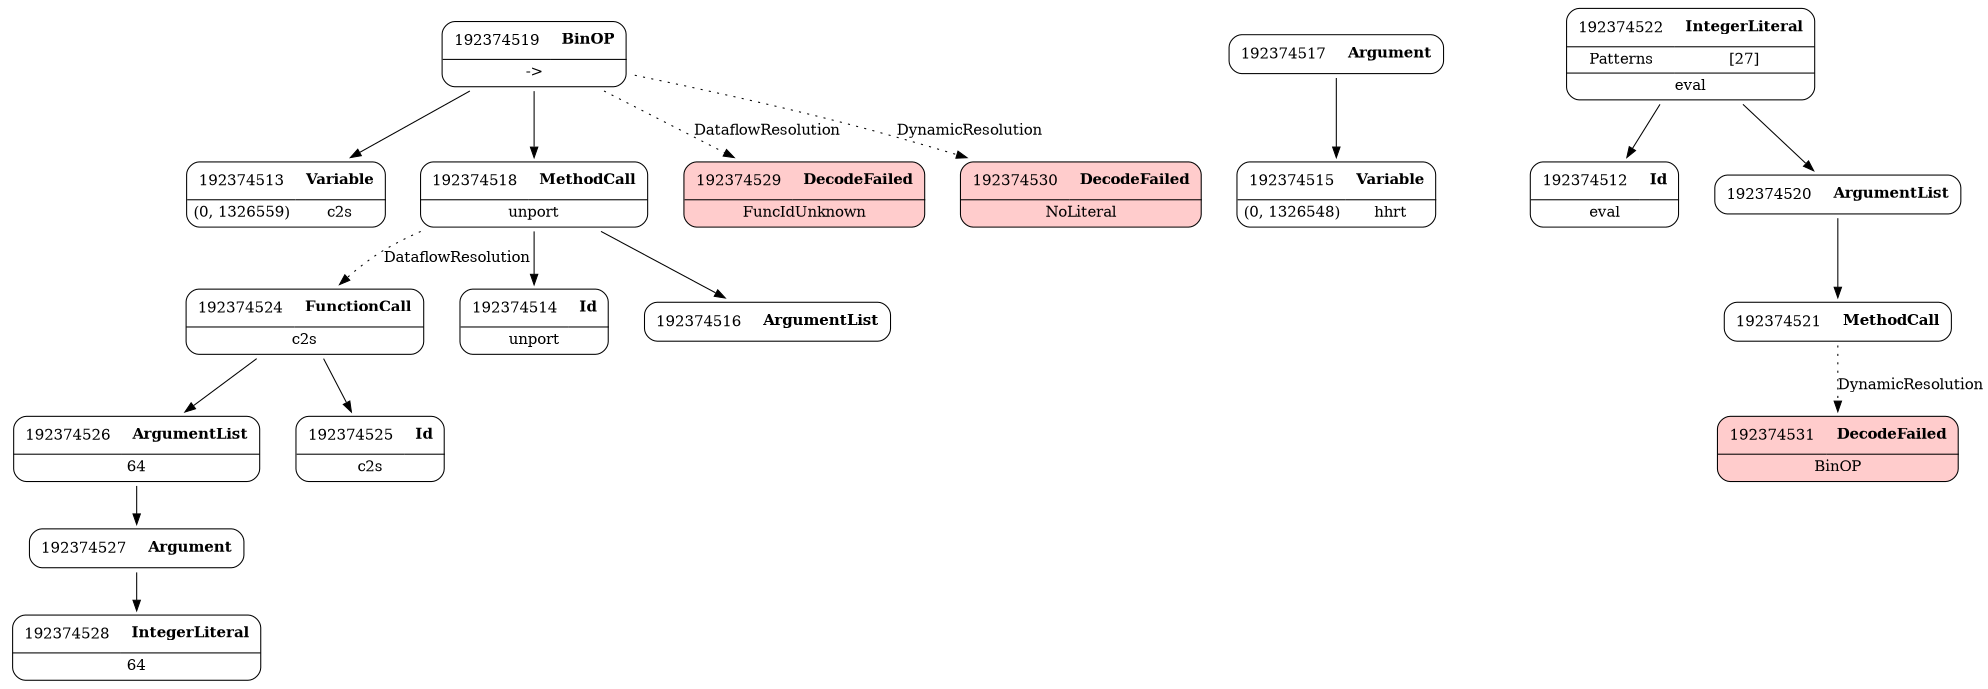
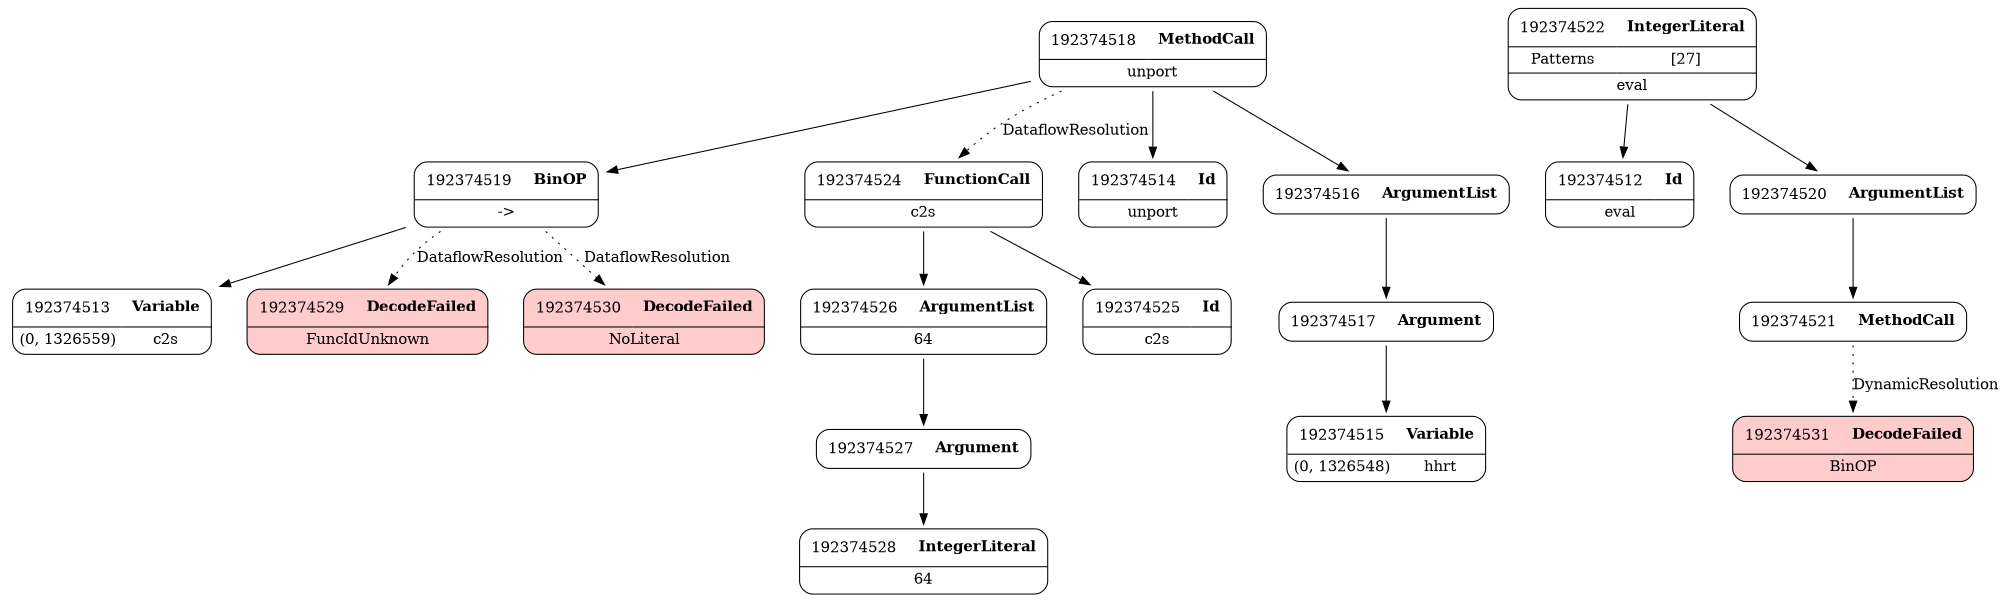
(534, 119) -> (824, 125)
(970, 131) -> (657, 258)
none -> (1386, 253)
